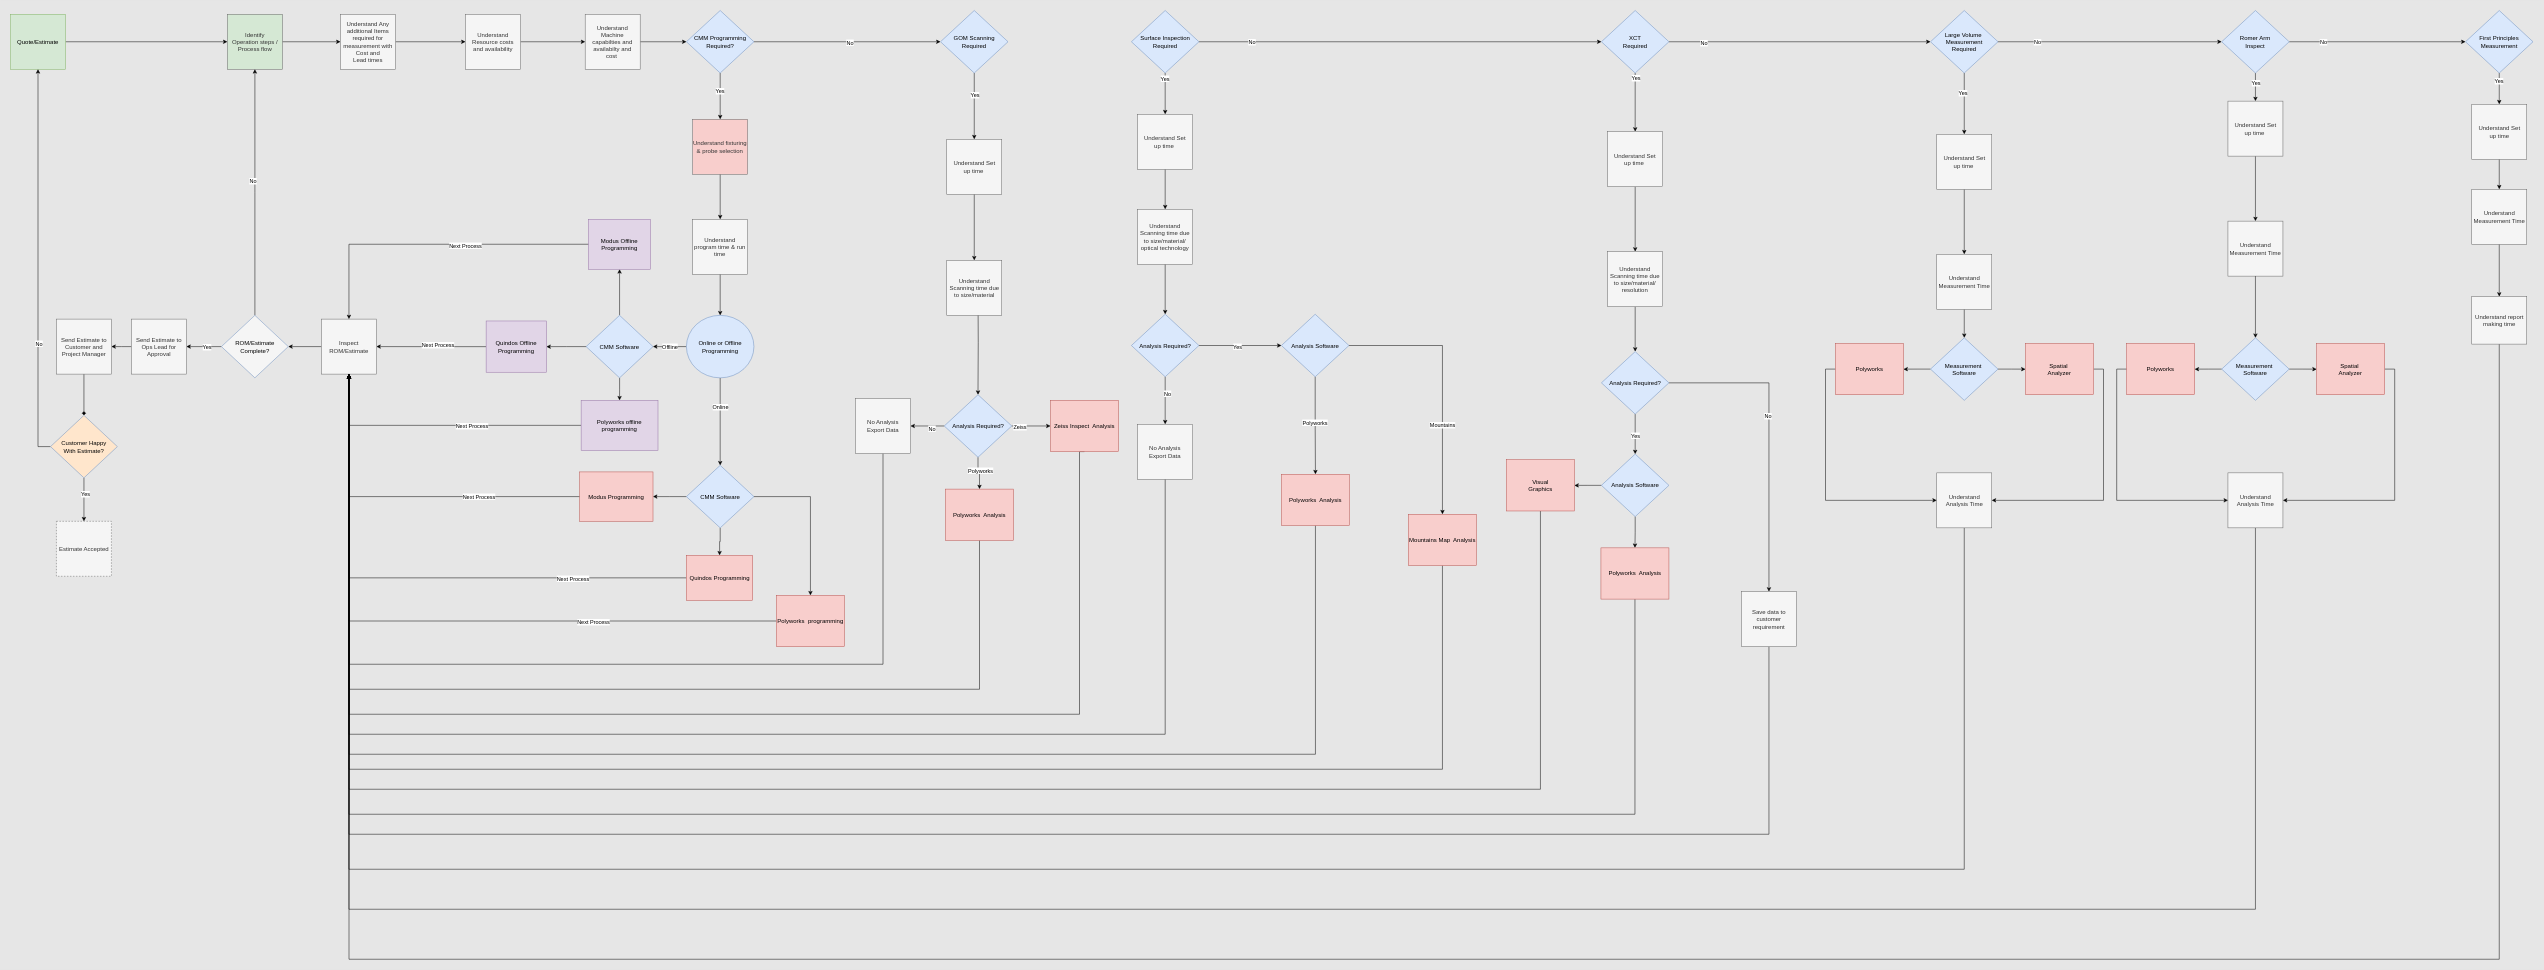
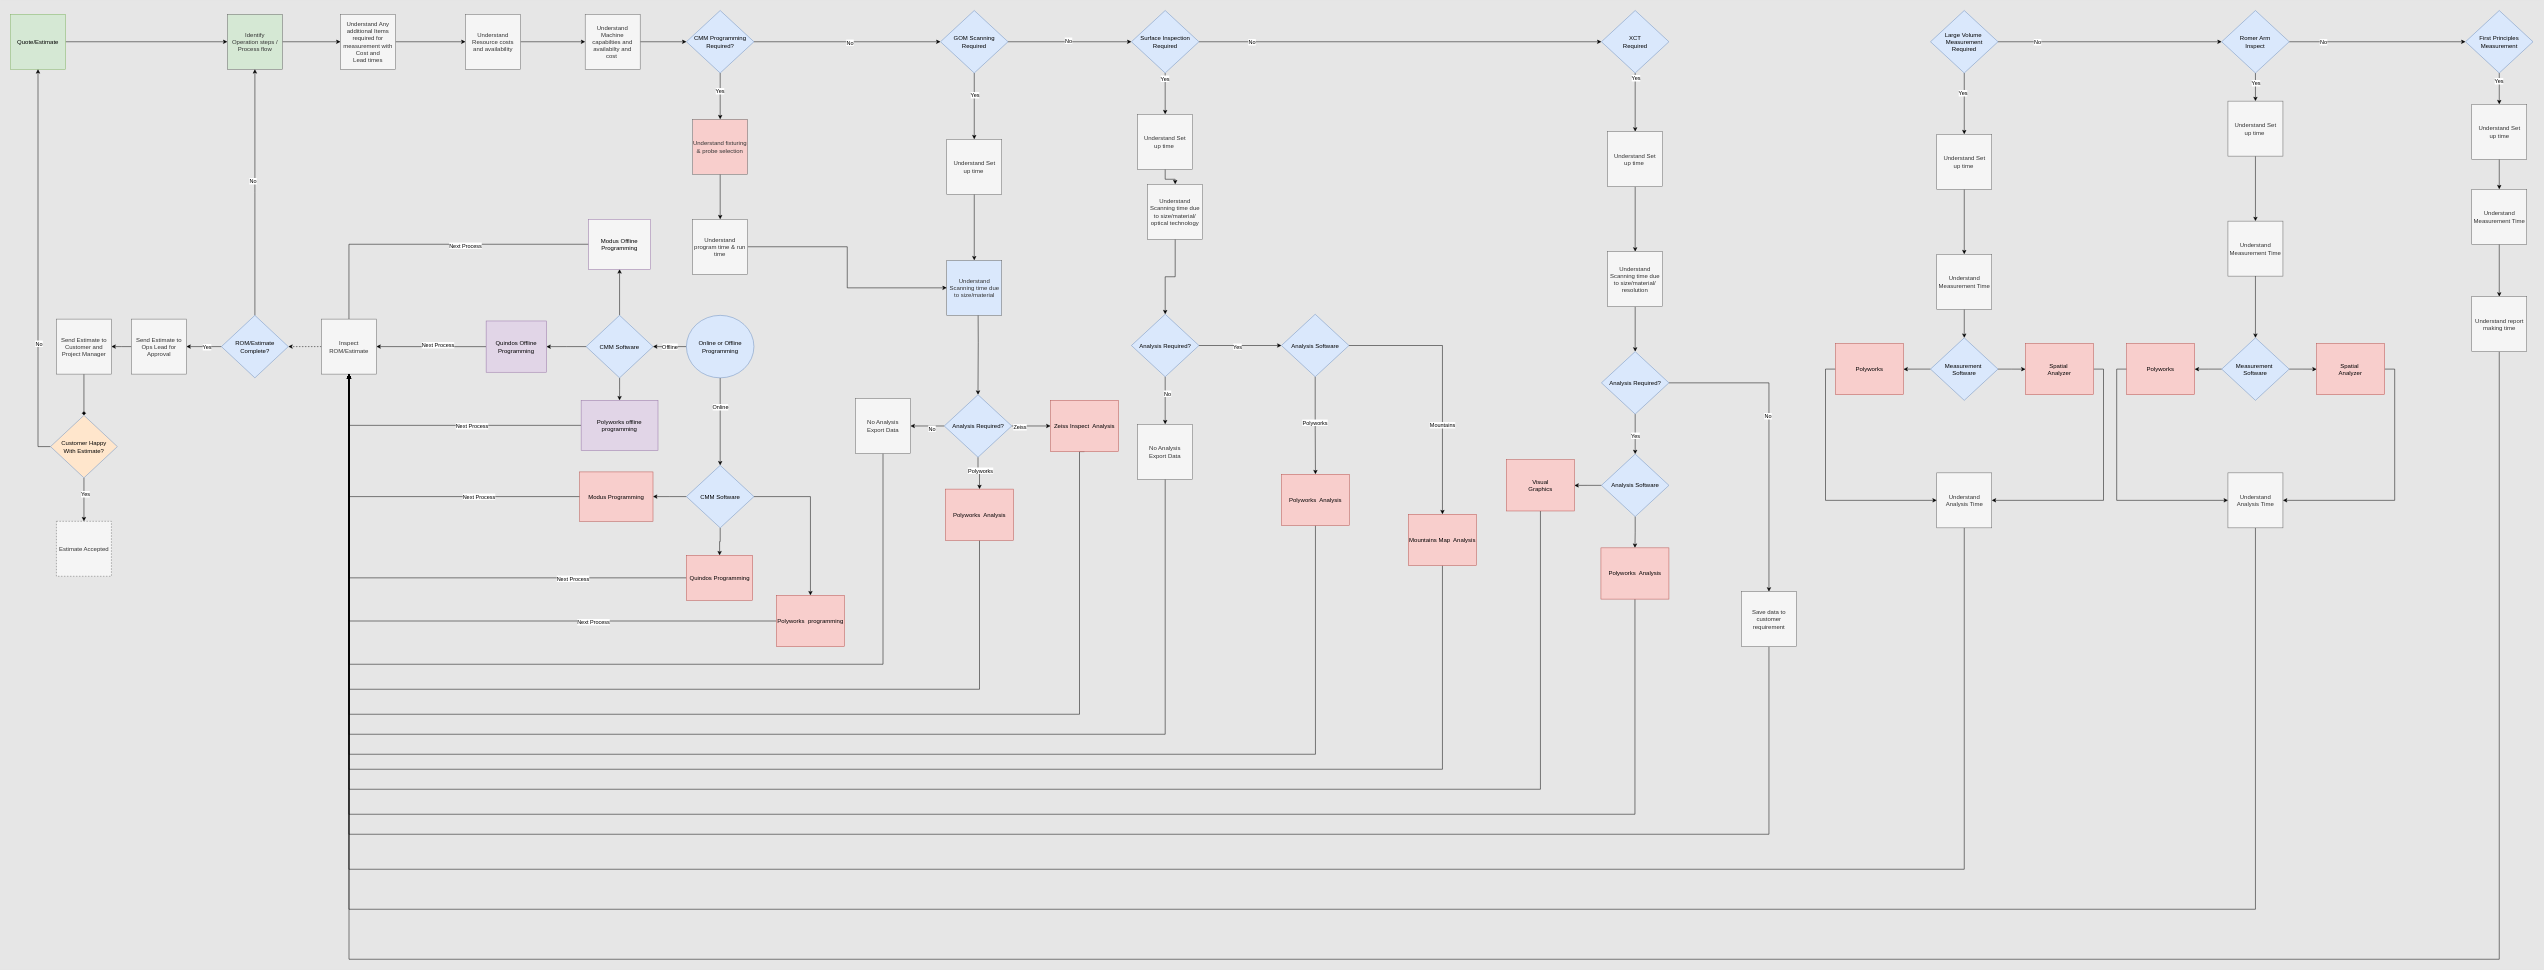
none -> (1126, 42)
(1702, 42) -> none
(1165, 237) -> (1175, 212)
(619, 244) -> (619, 244)
(974, 288) -> (974, 288)
(720, 310) -> (942, 288)
(349, 314) -> (349, 316)
(2499, 320) -> (2499, 324)
(255, 347) -> (255, 347)
(307, 347) -> (307, 347)
